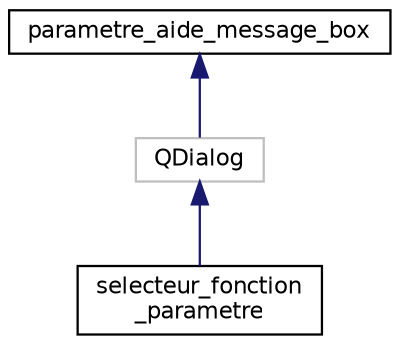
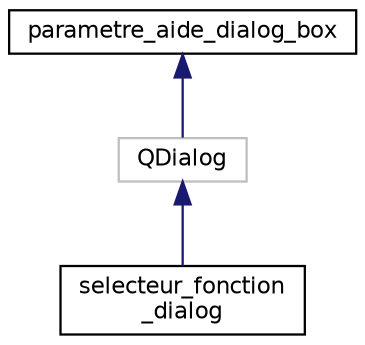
(200, 32) -> (183, 32)
(200, 300) -> (183, 300)
